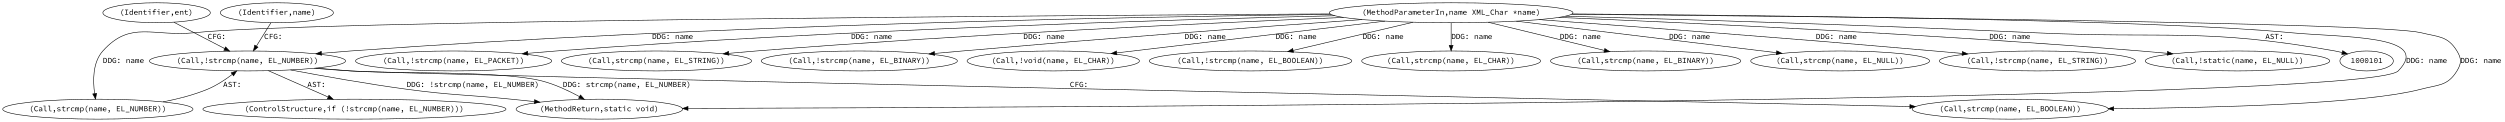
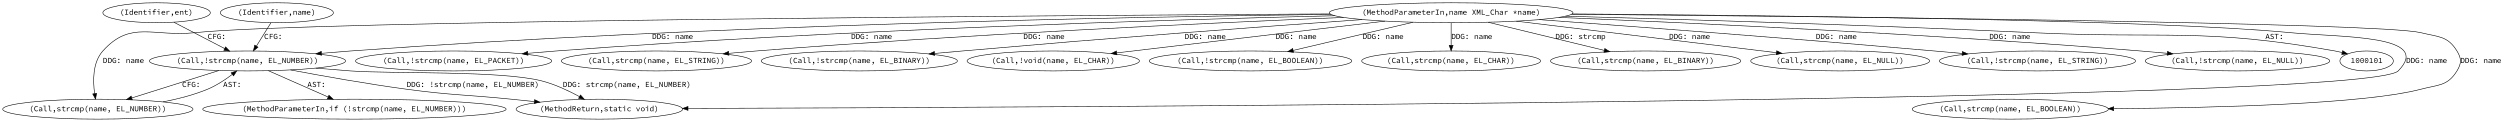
(1581, 37) -> (1581, 37)
(2238, 61) -> (2238, 61)
(1112, 89) -> (175, 84)
(354, 109) -> (354, 109)
